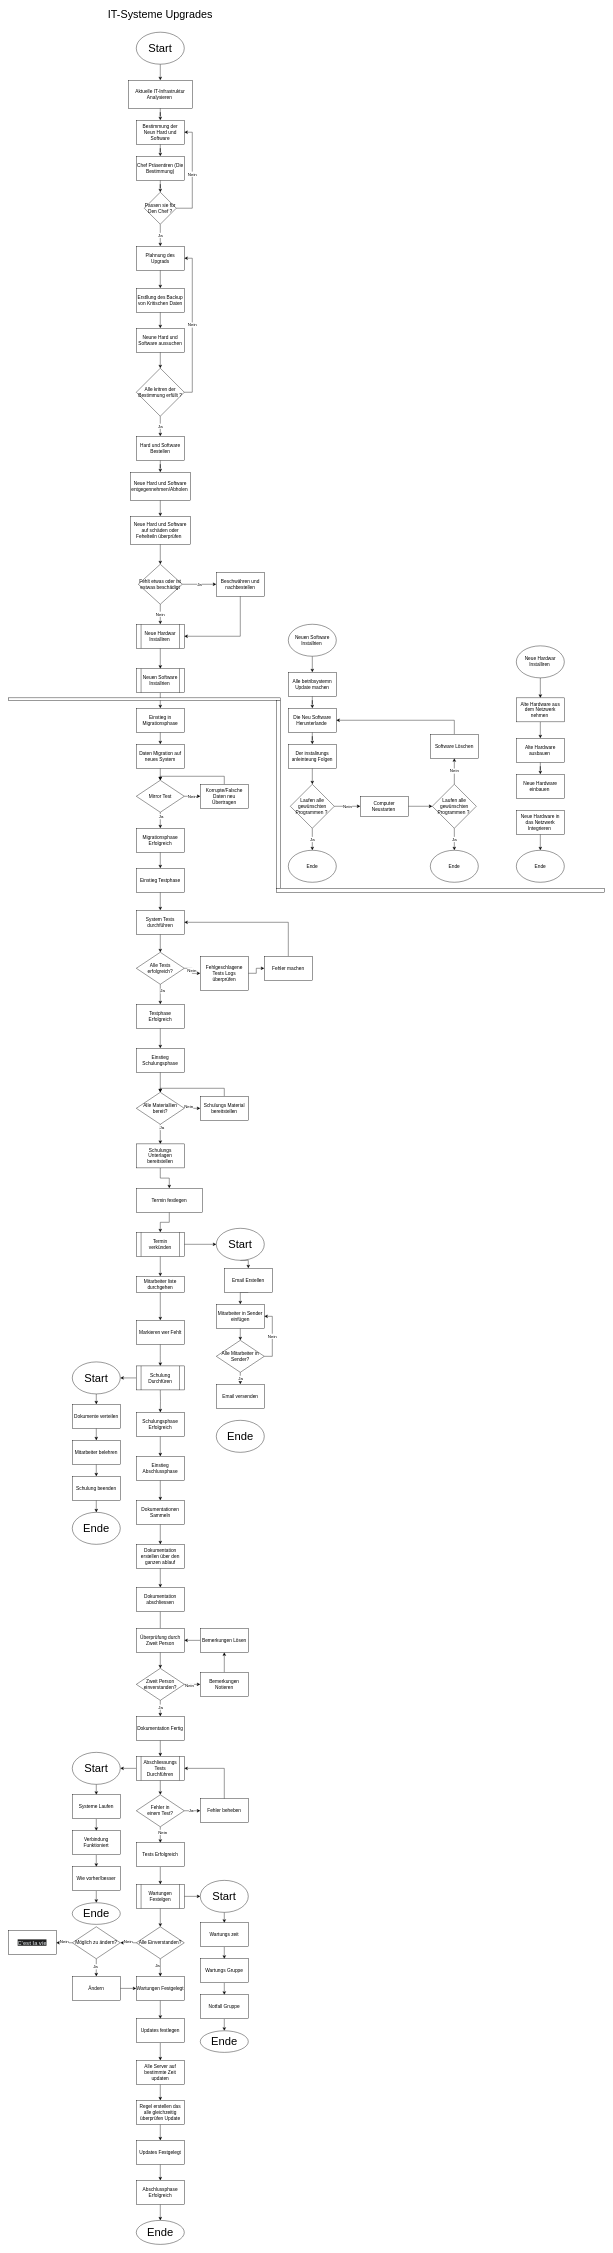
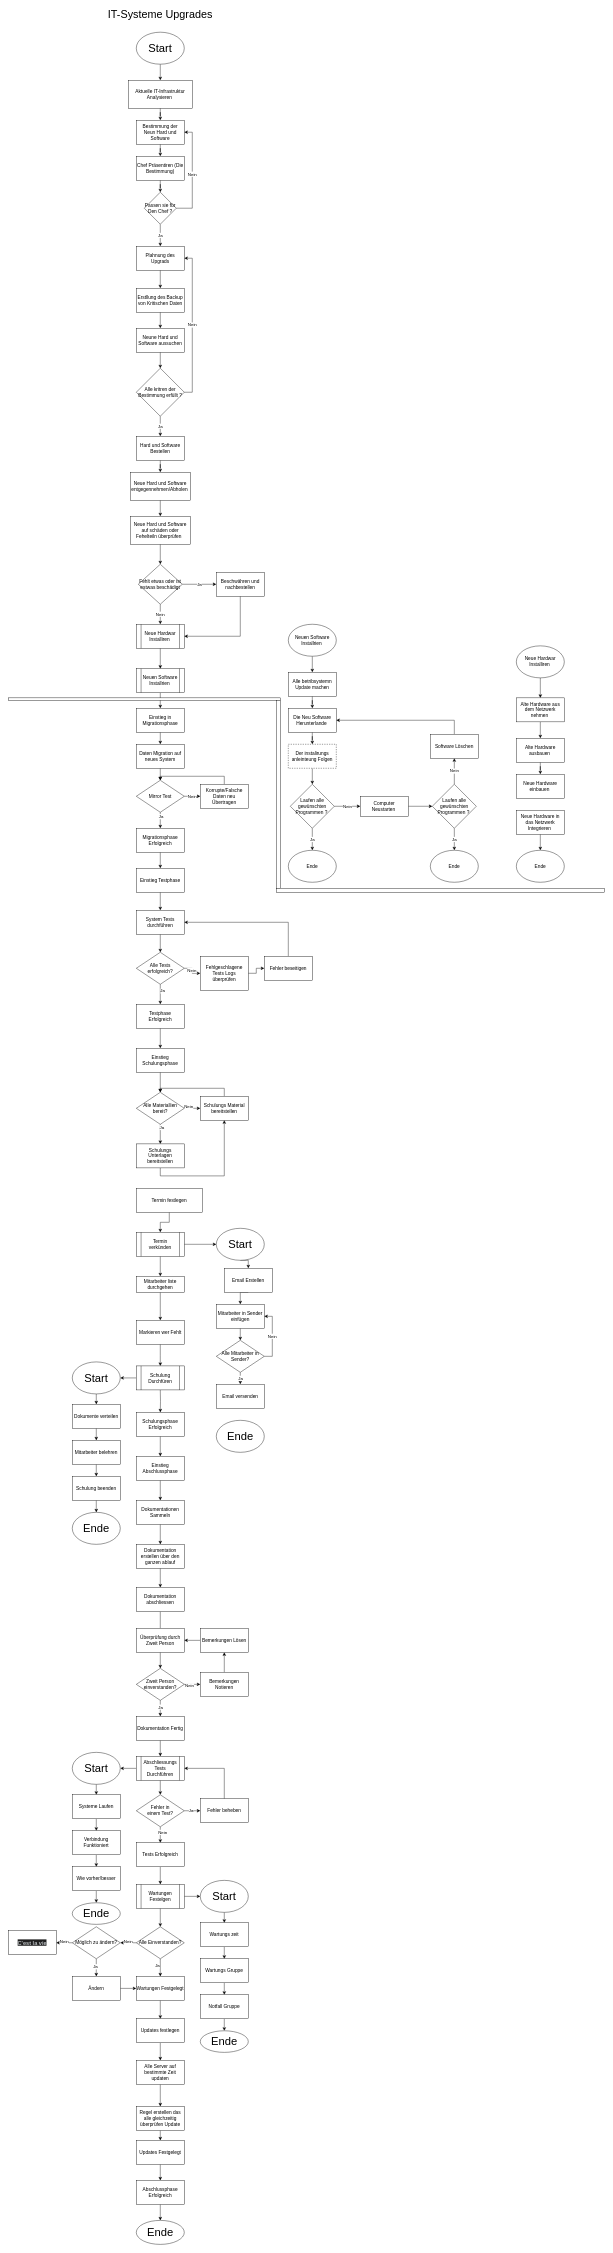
(312, 756) -> (312, 756)
(288, 968) -> (288, 968)
(169, 1185) -> (224, 1124)
(160, 2112) -> (160, 2118)
